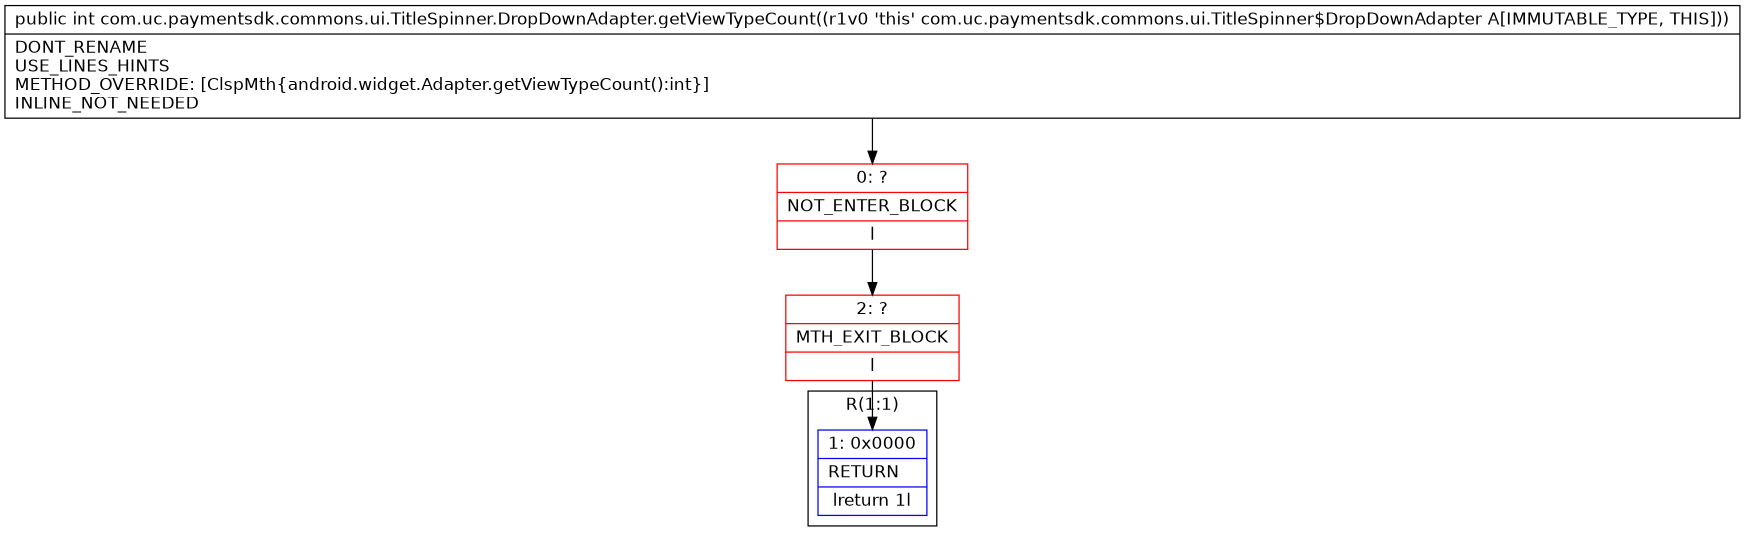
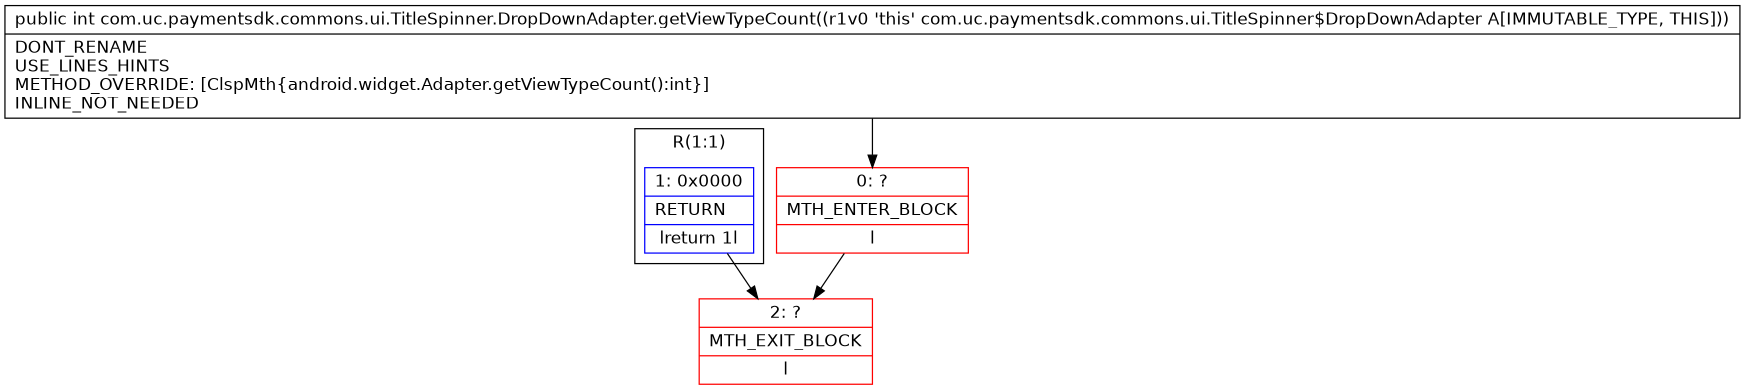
(872, 206) -> (872, 210)
(872, 399) -> (740, 272)
